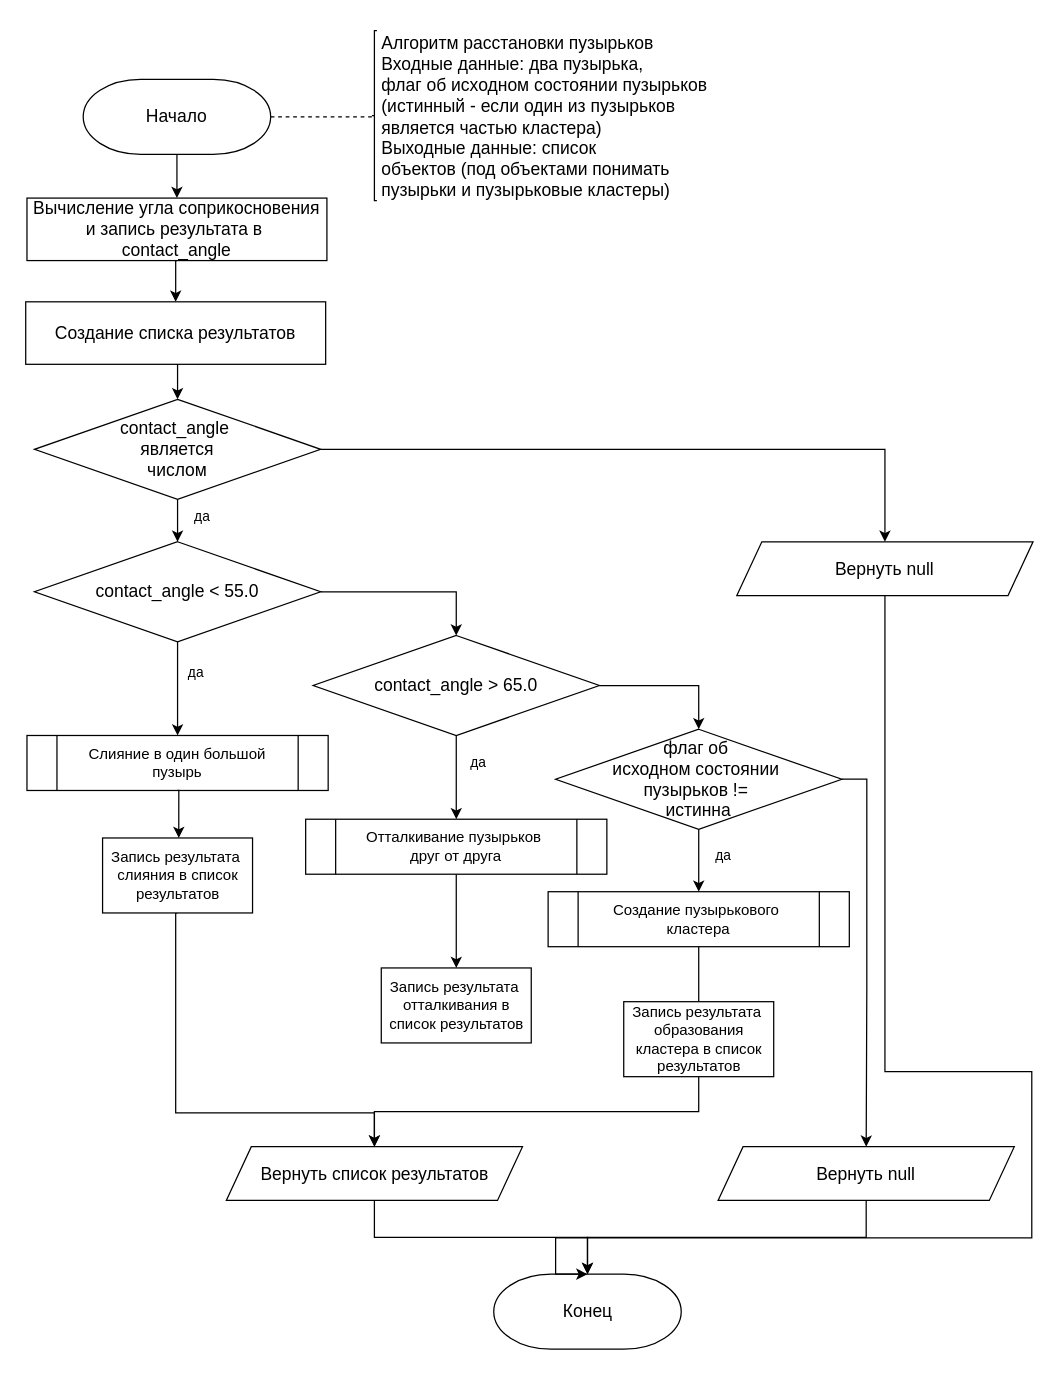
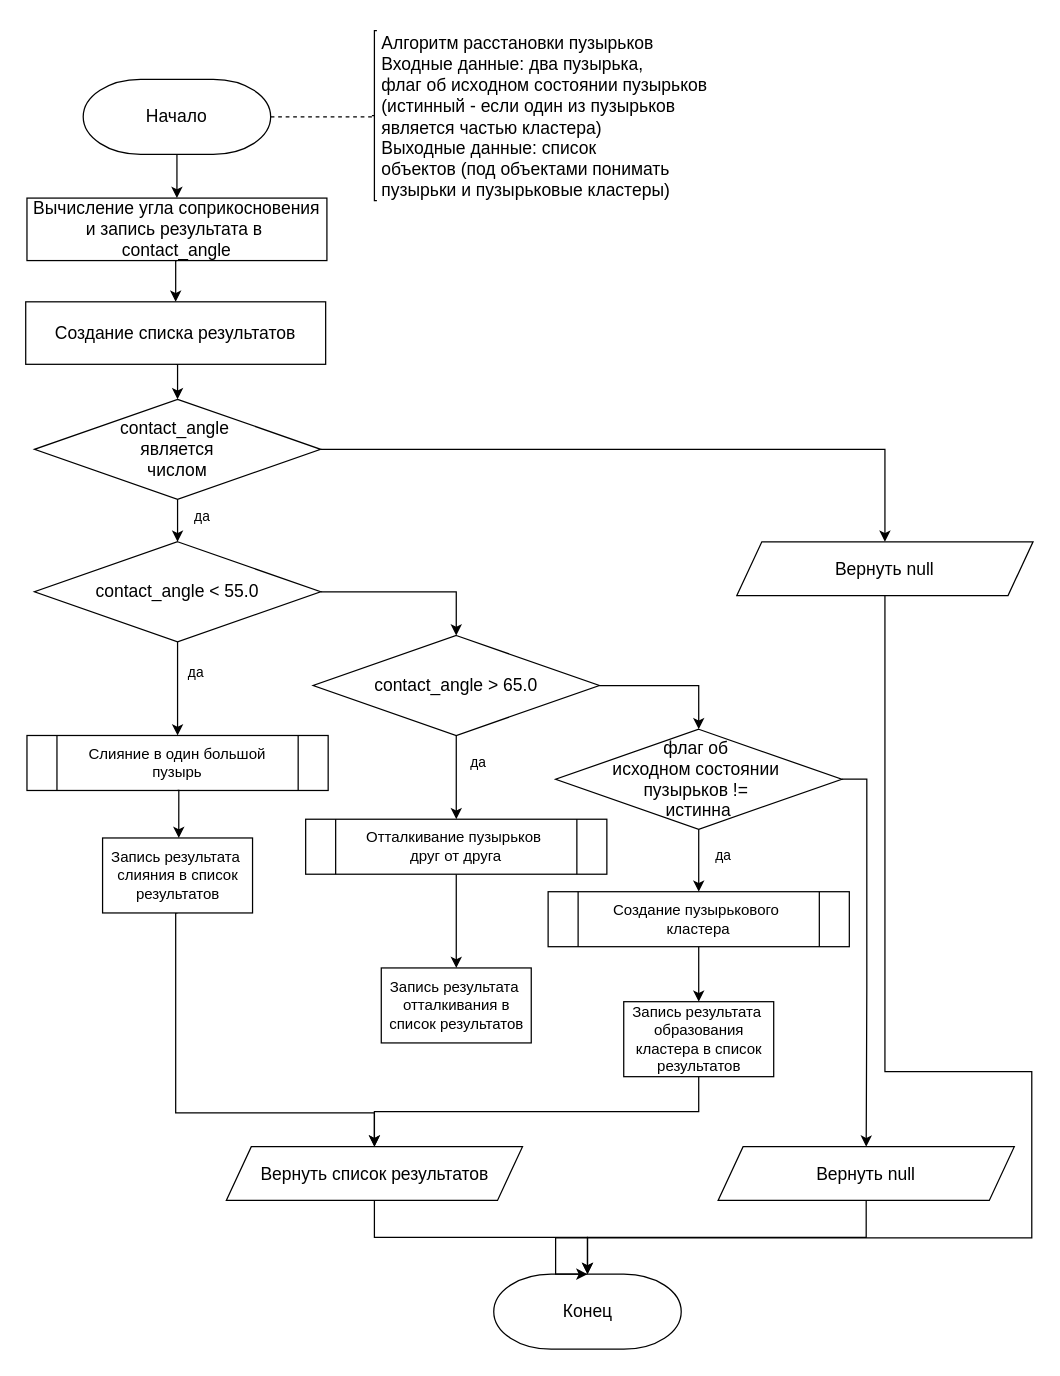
(699, 995) -> (699, 992)
